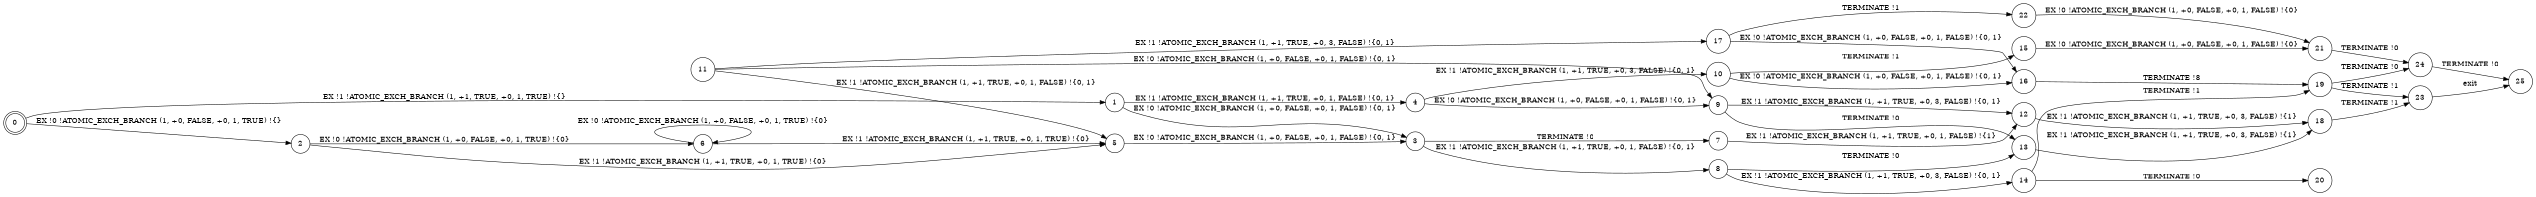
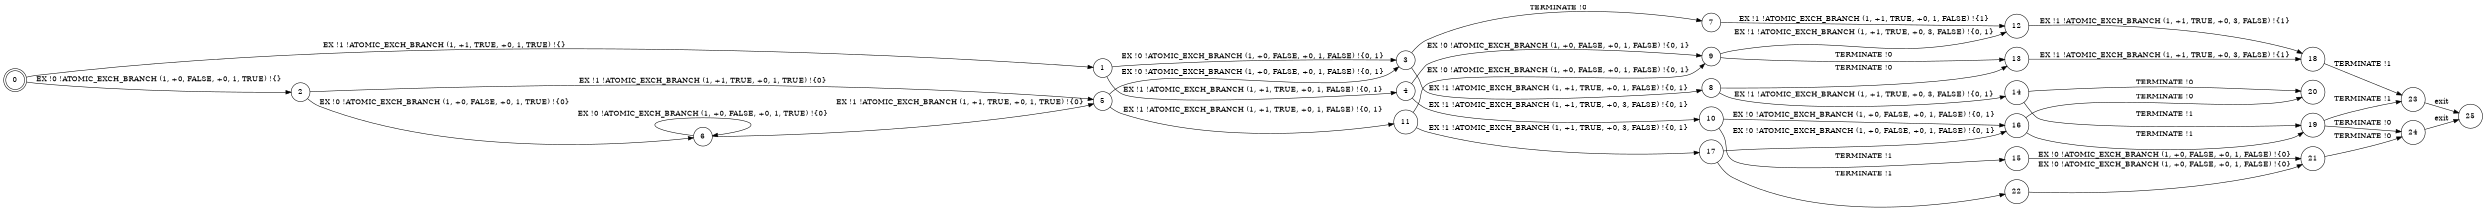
(2470, 65) -> (2442, 119)
(2172, 78) -> (2165, 134)
(910, 97) -> (1248, 133)
none -> (2160, 103)
